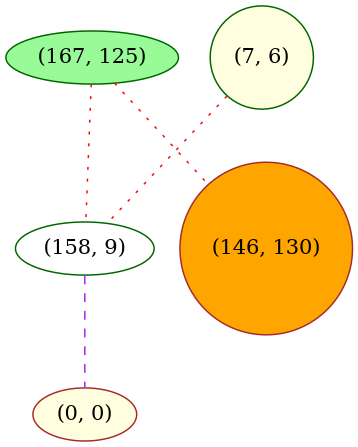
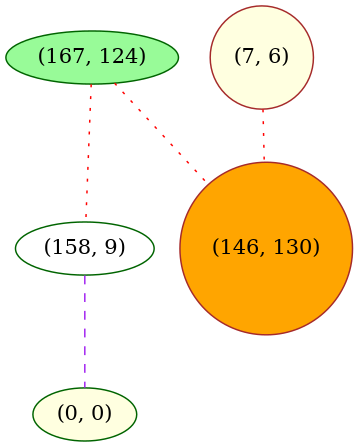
(92, 58) -> (92, 58)
(262, 58) -> (262, 58)
(167, 160) -> (264, 136)
(85, 414) -> (85, 414)
